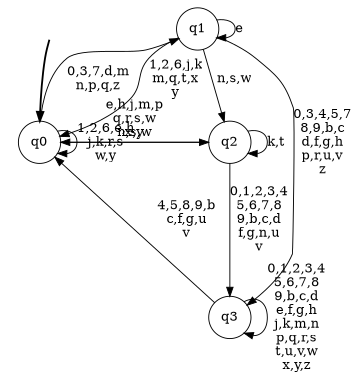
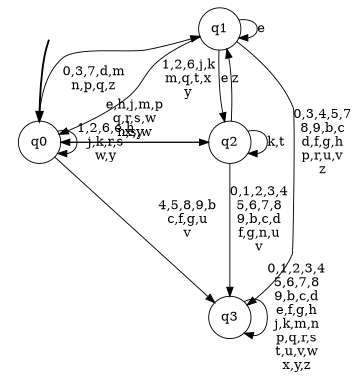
(234, 79) -> (225, 79)
none -> (232, 90)
(138, 233) -> (131, 227)
